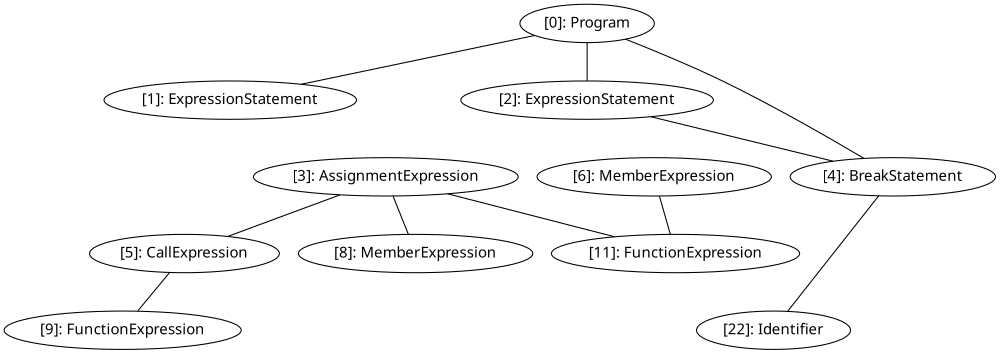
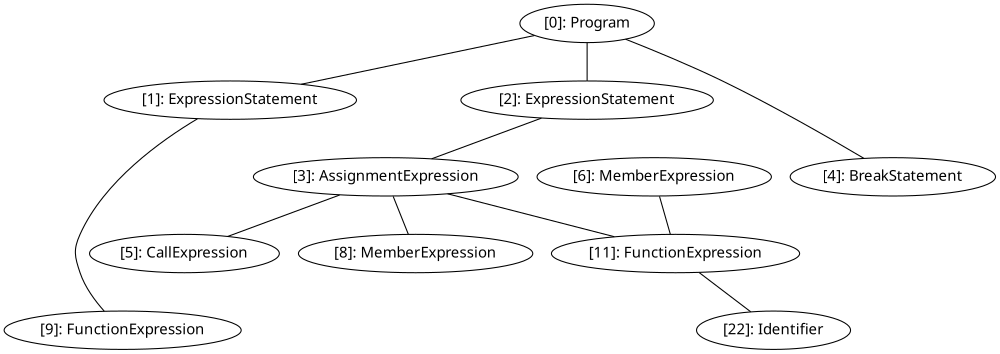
(742, 139) -> (487, 138)
(833, 254) -> (725, 292)
(154, 292) -> (101, 200)
